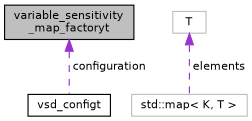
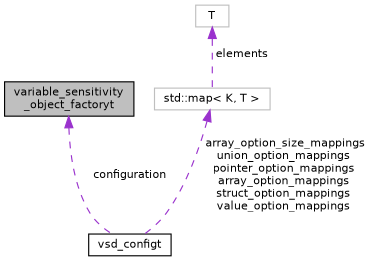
(69, 22) -> (69, 99)
none -> (184, 183)
